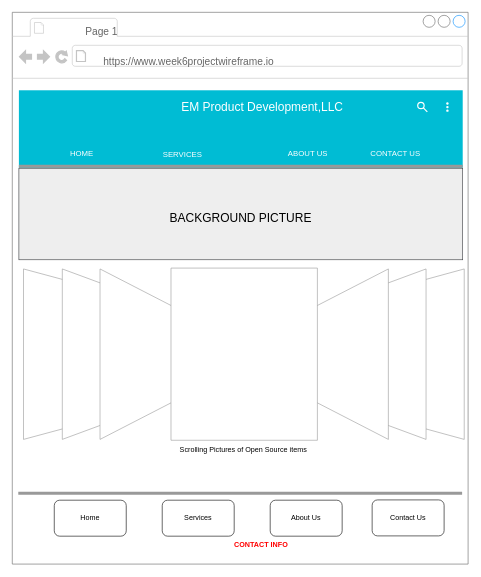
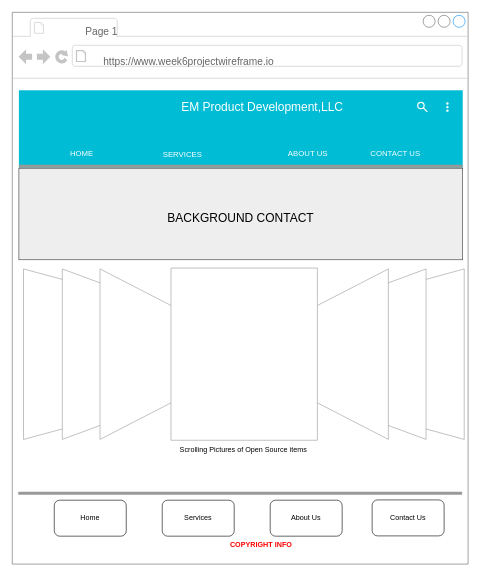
(241, 218) -> (241, 218)
(261, 545) -> (261, 545)
